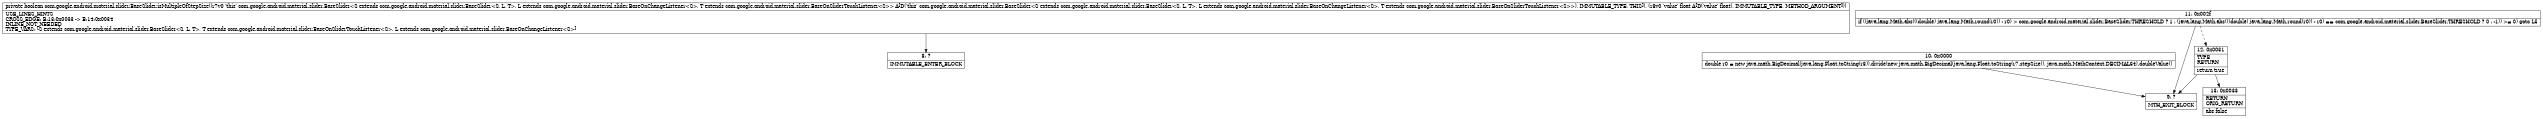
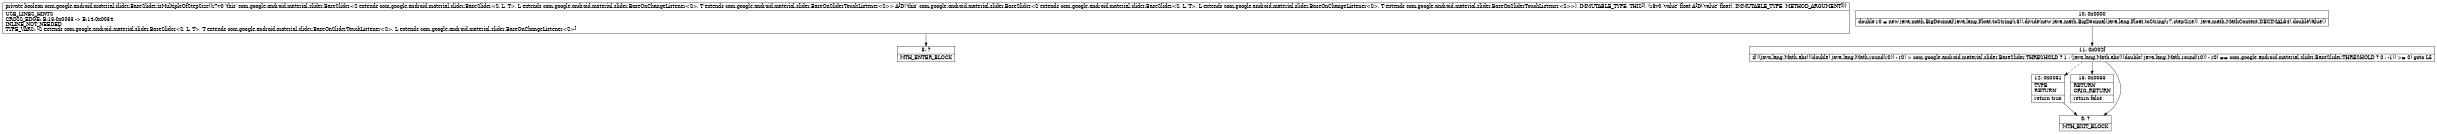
(926, 64) -> (926, 58)
(2217, 79) -> (2092, 66)
(2062, 82) -> (2092, 34)
(2217, 112) -> (2088, 99)
